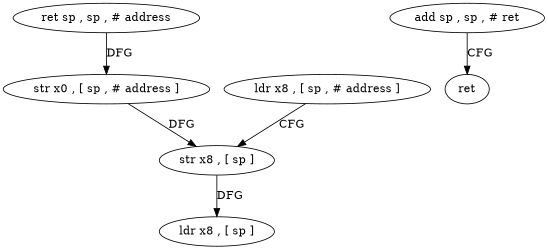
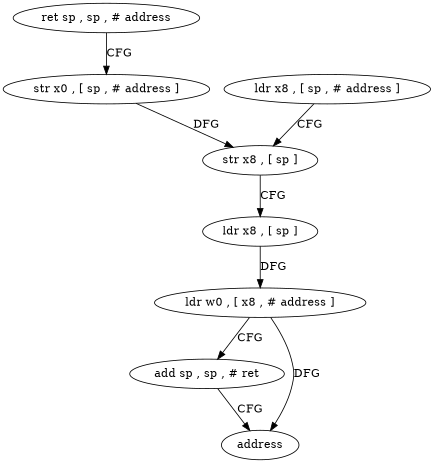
(120, 54) -> (120, 54)
(467, 89) -> (260, 445)
(230, 196) -> (273, 196)
none -> (260, 303)
